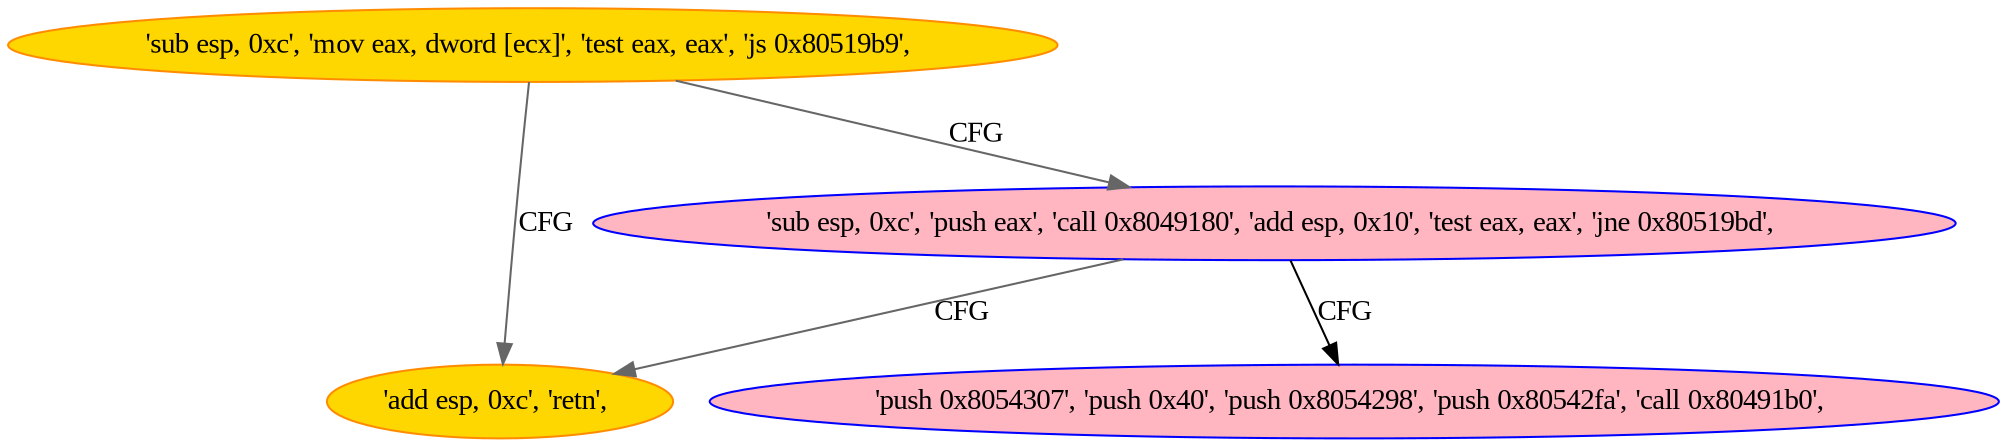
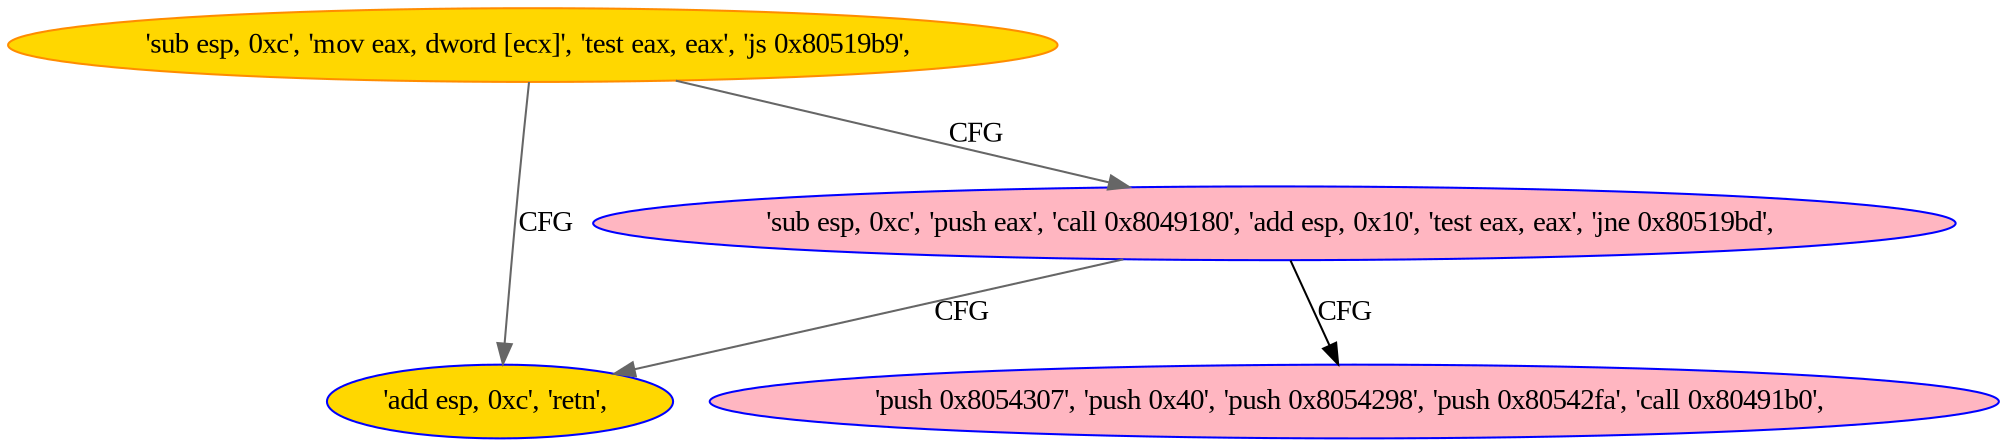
(500, 402) -> (500, 402)
